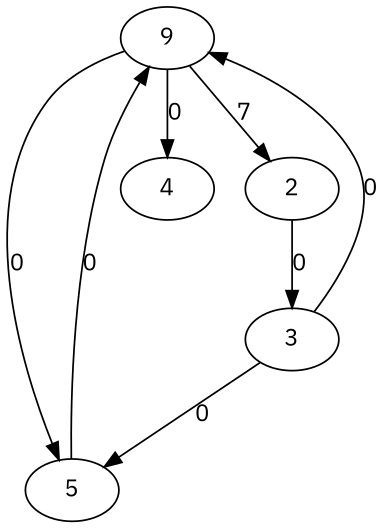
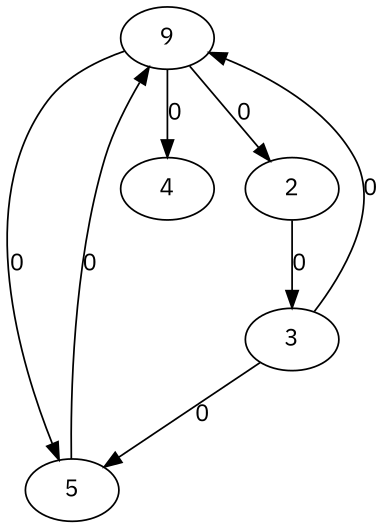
(244, 113) -> (244, 113)
